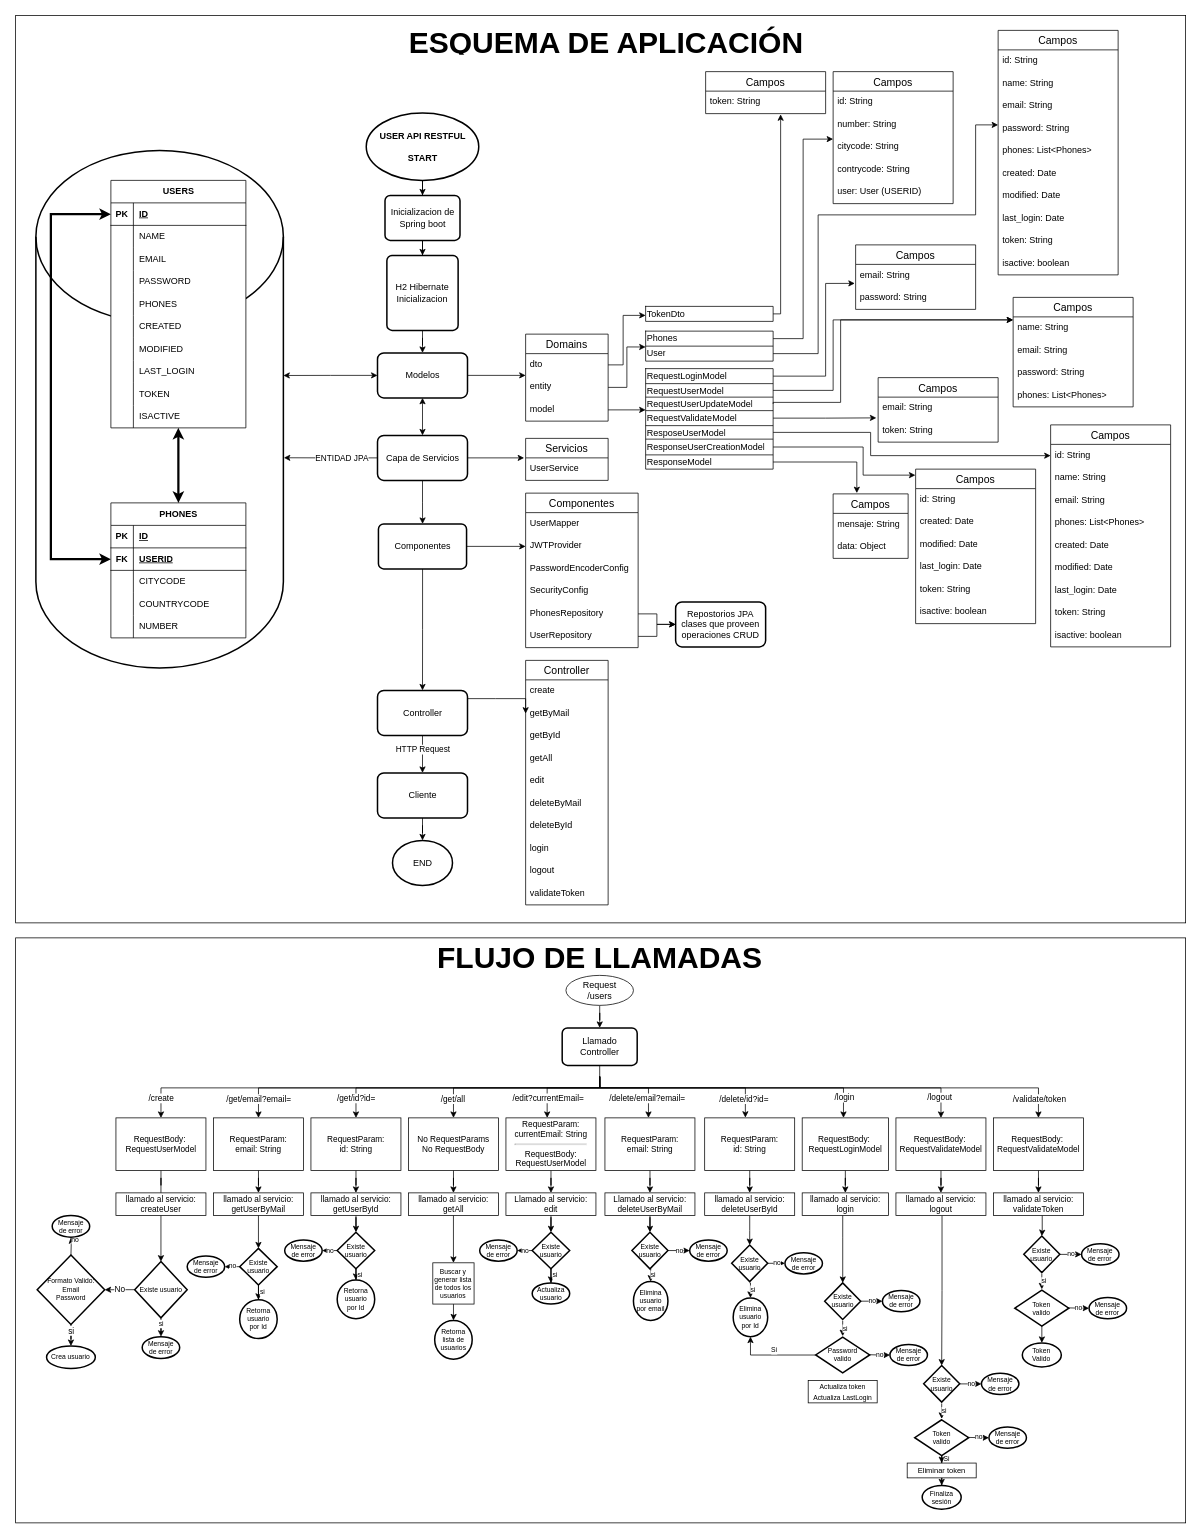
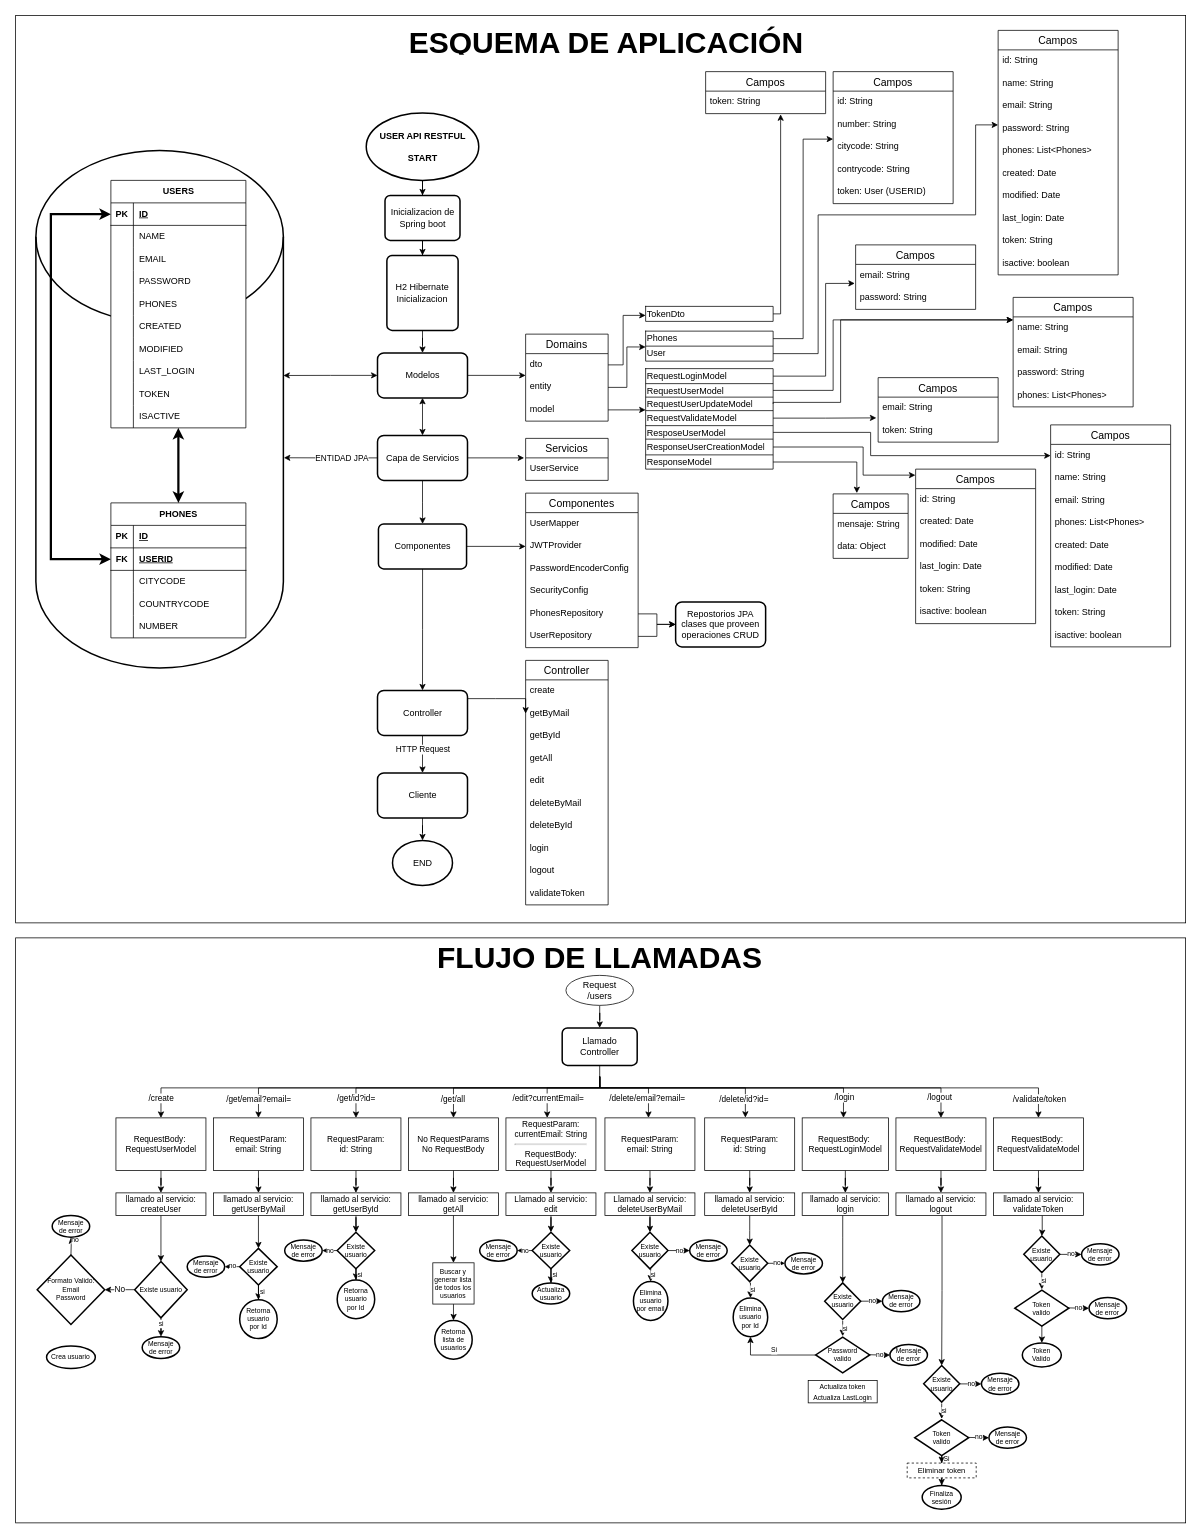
(882, 192) -> (884, 192)
(161, 1188) -> (161, 1186)
(71, 1336) -> none
(941, 1470) -> (941, 1470)
